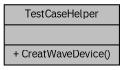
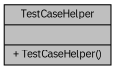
(62, 54) -> (58, 54)
